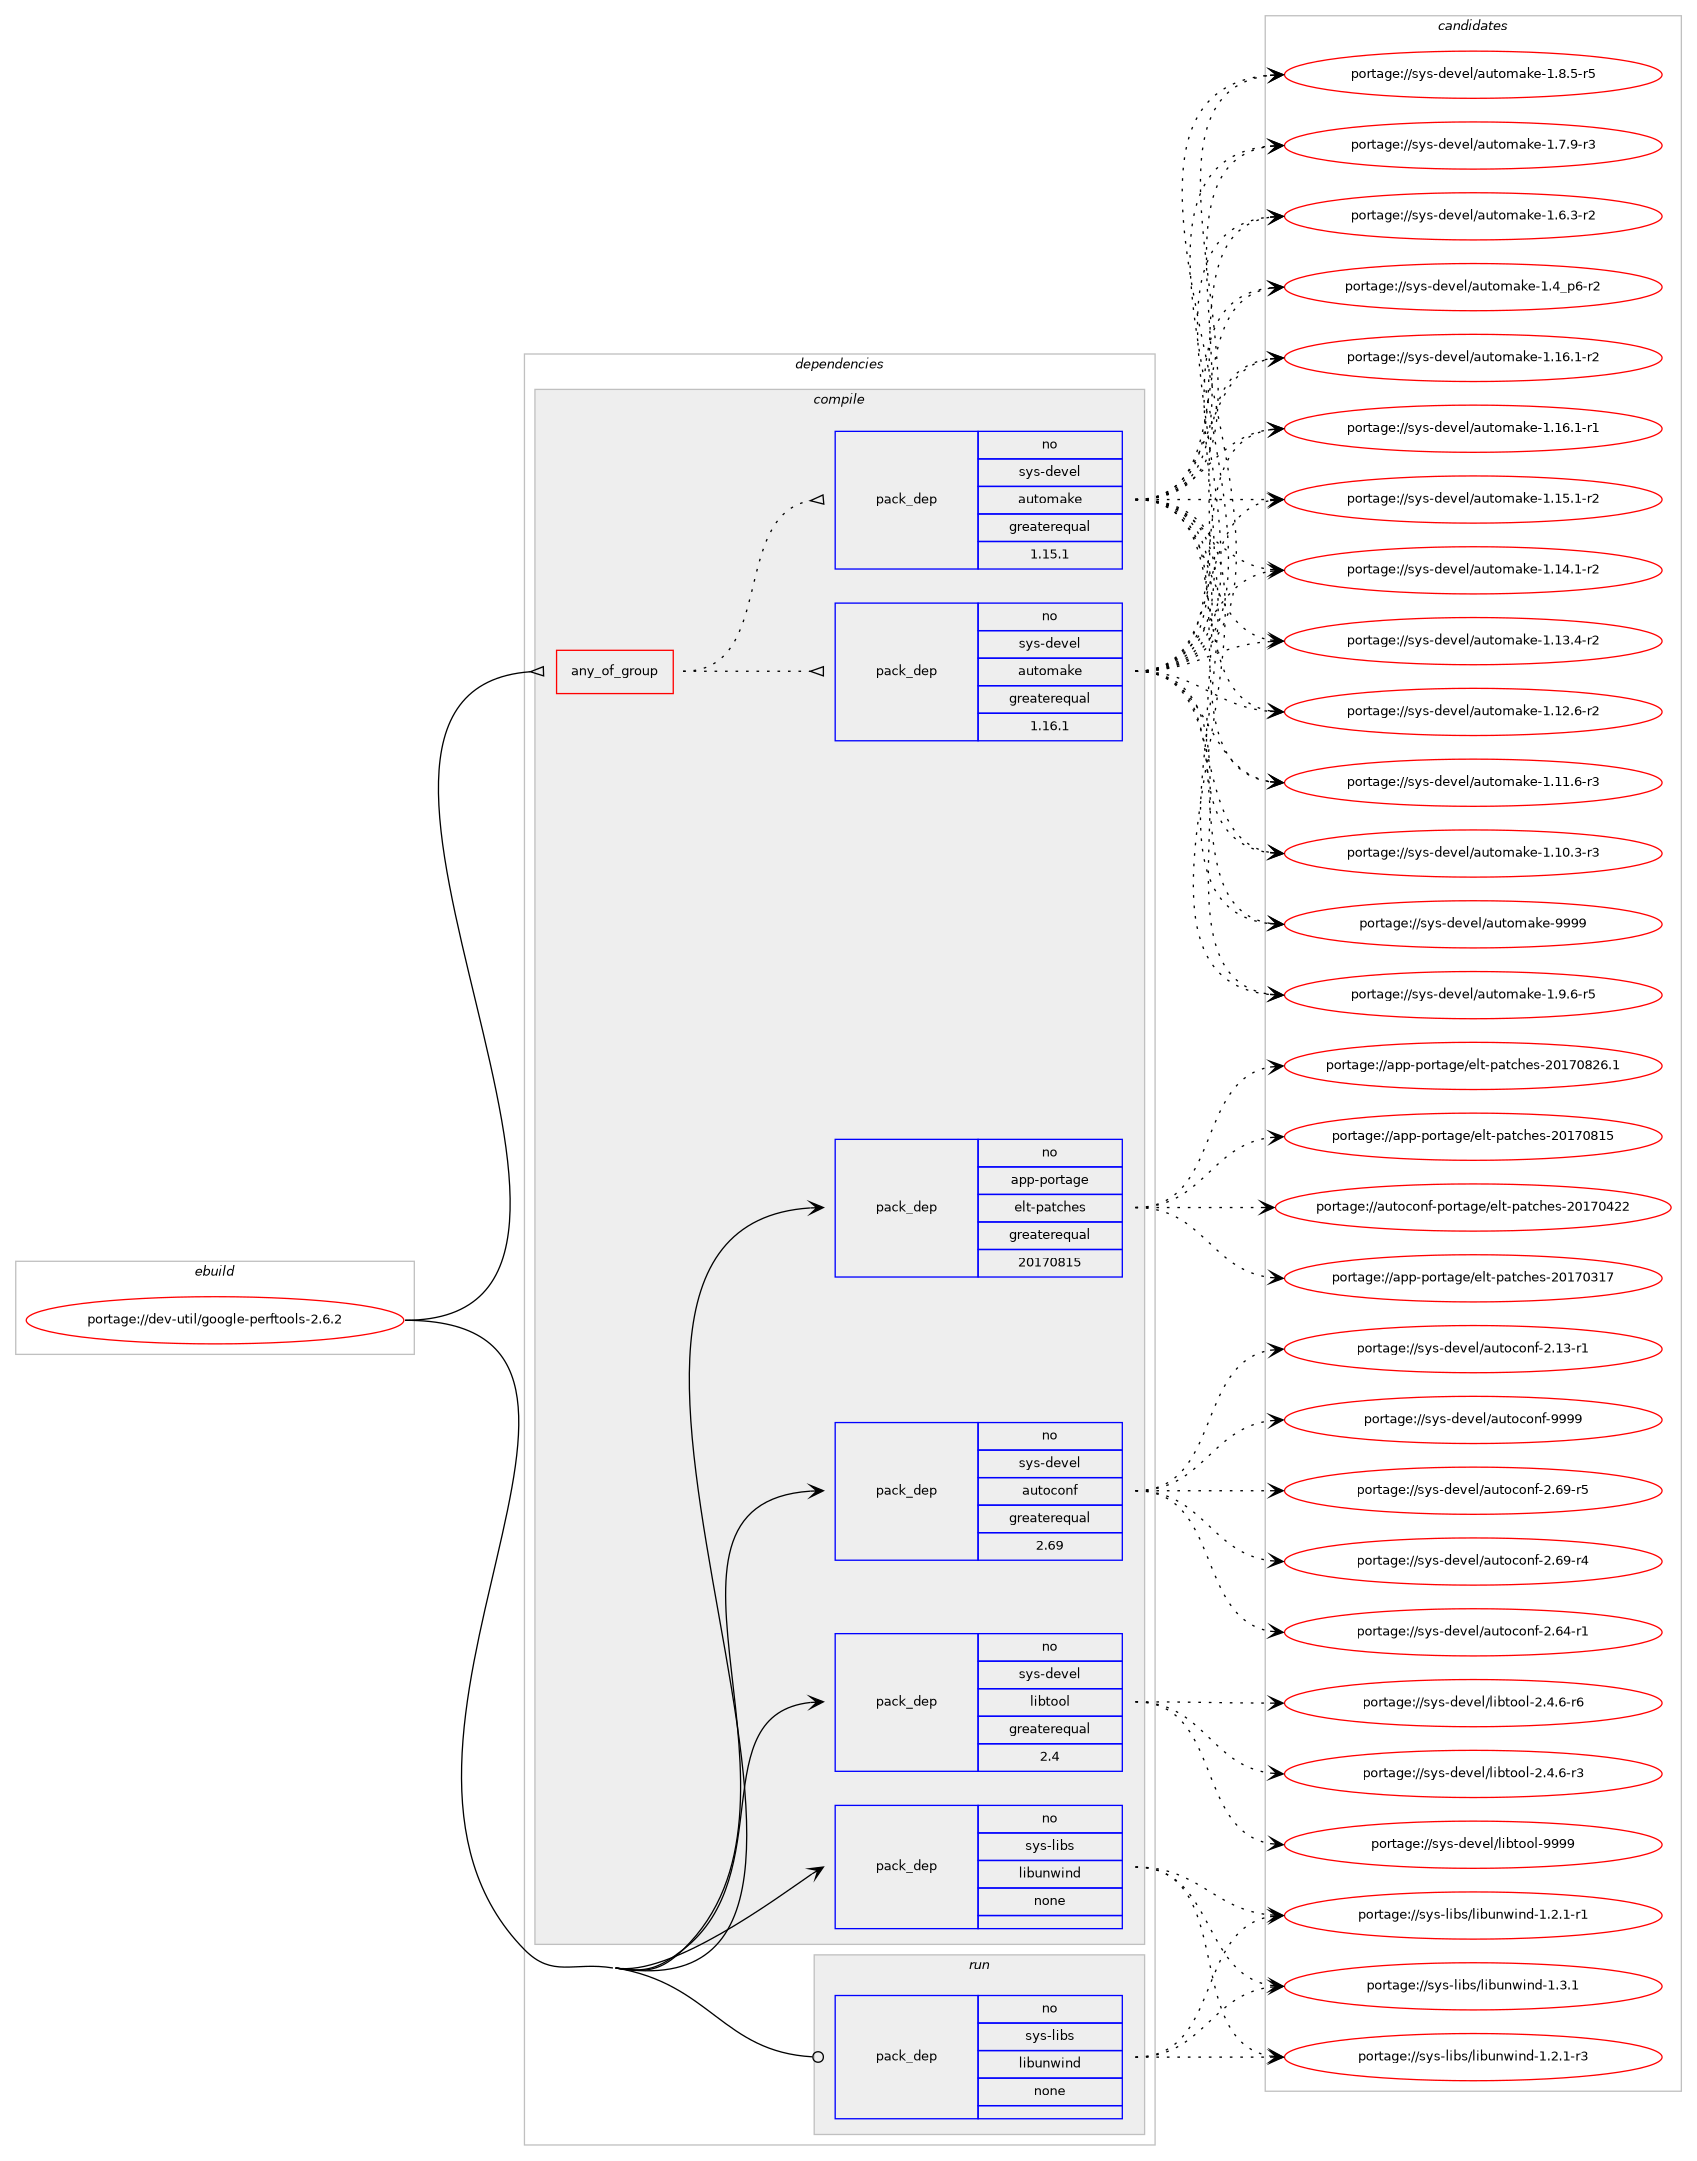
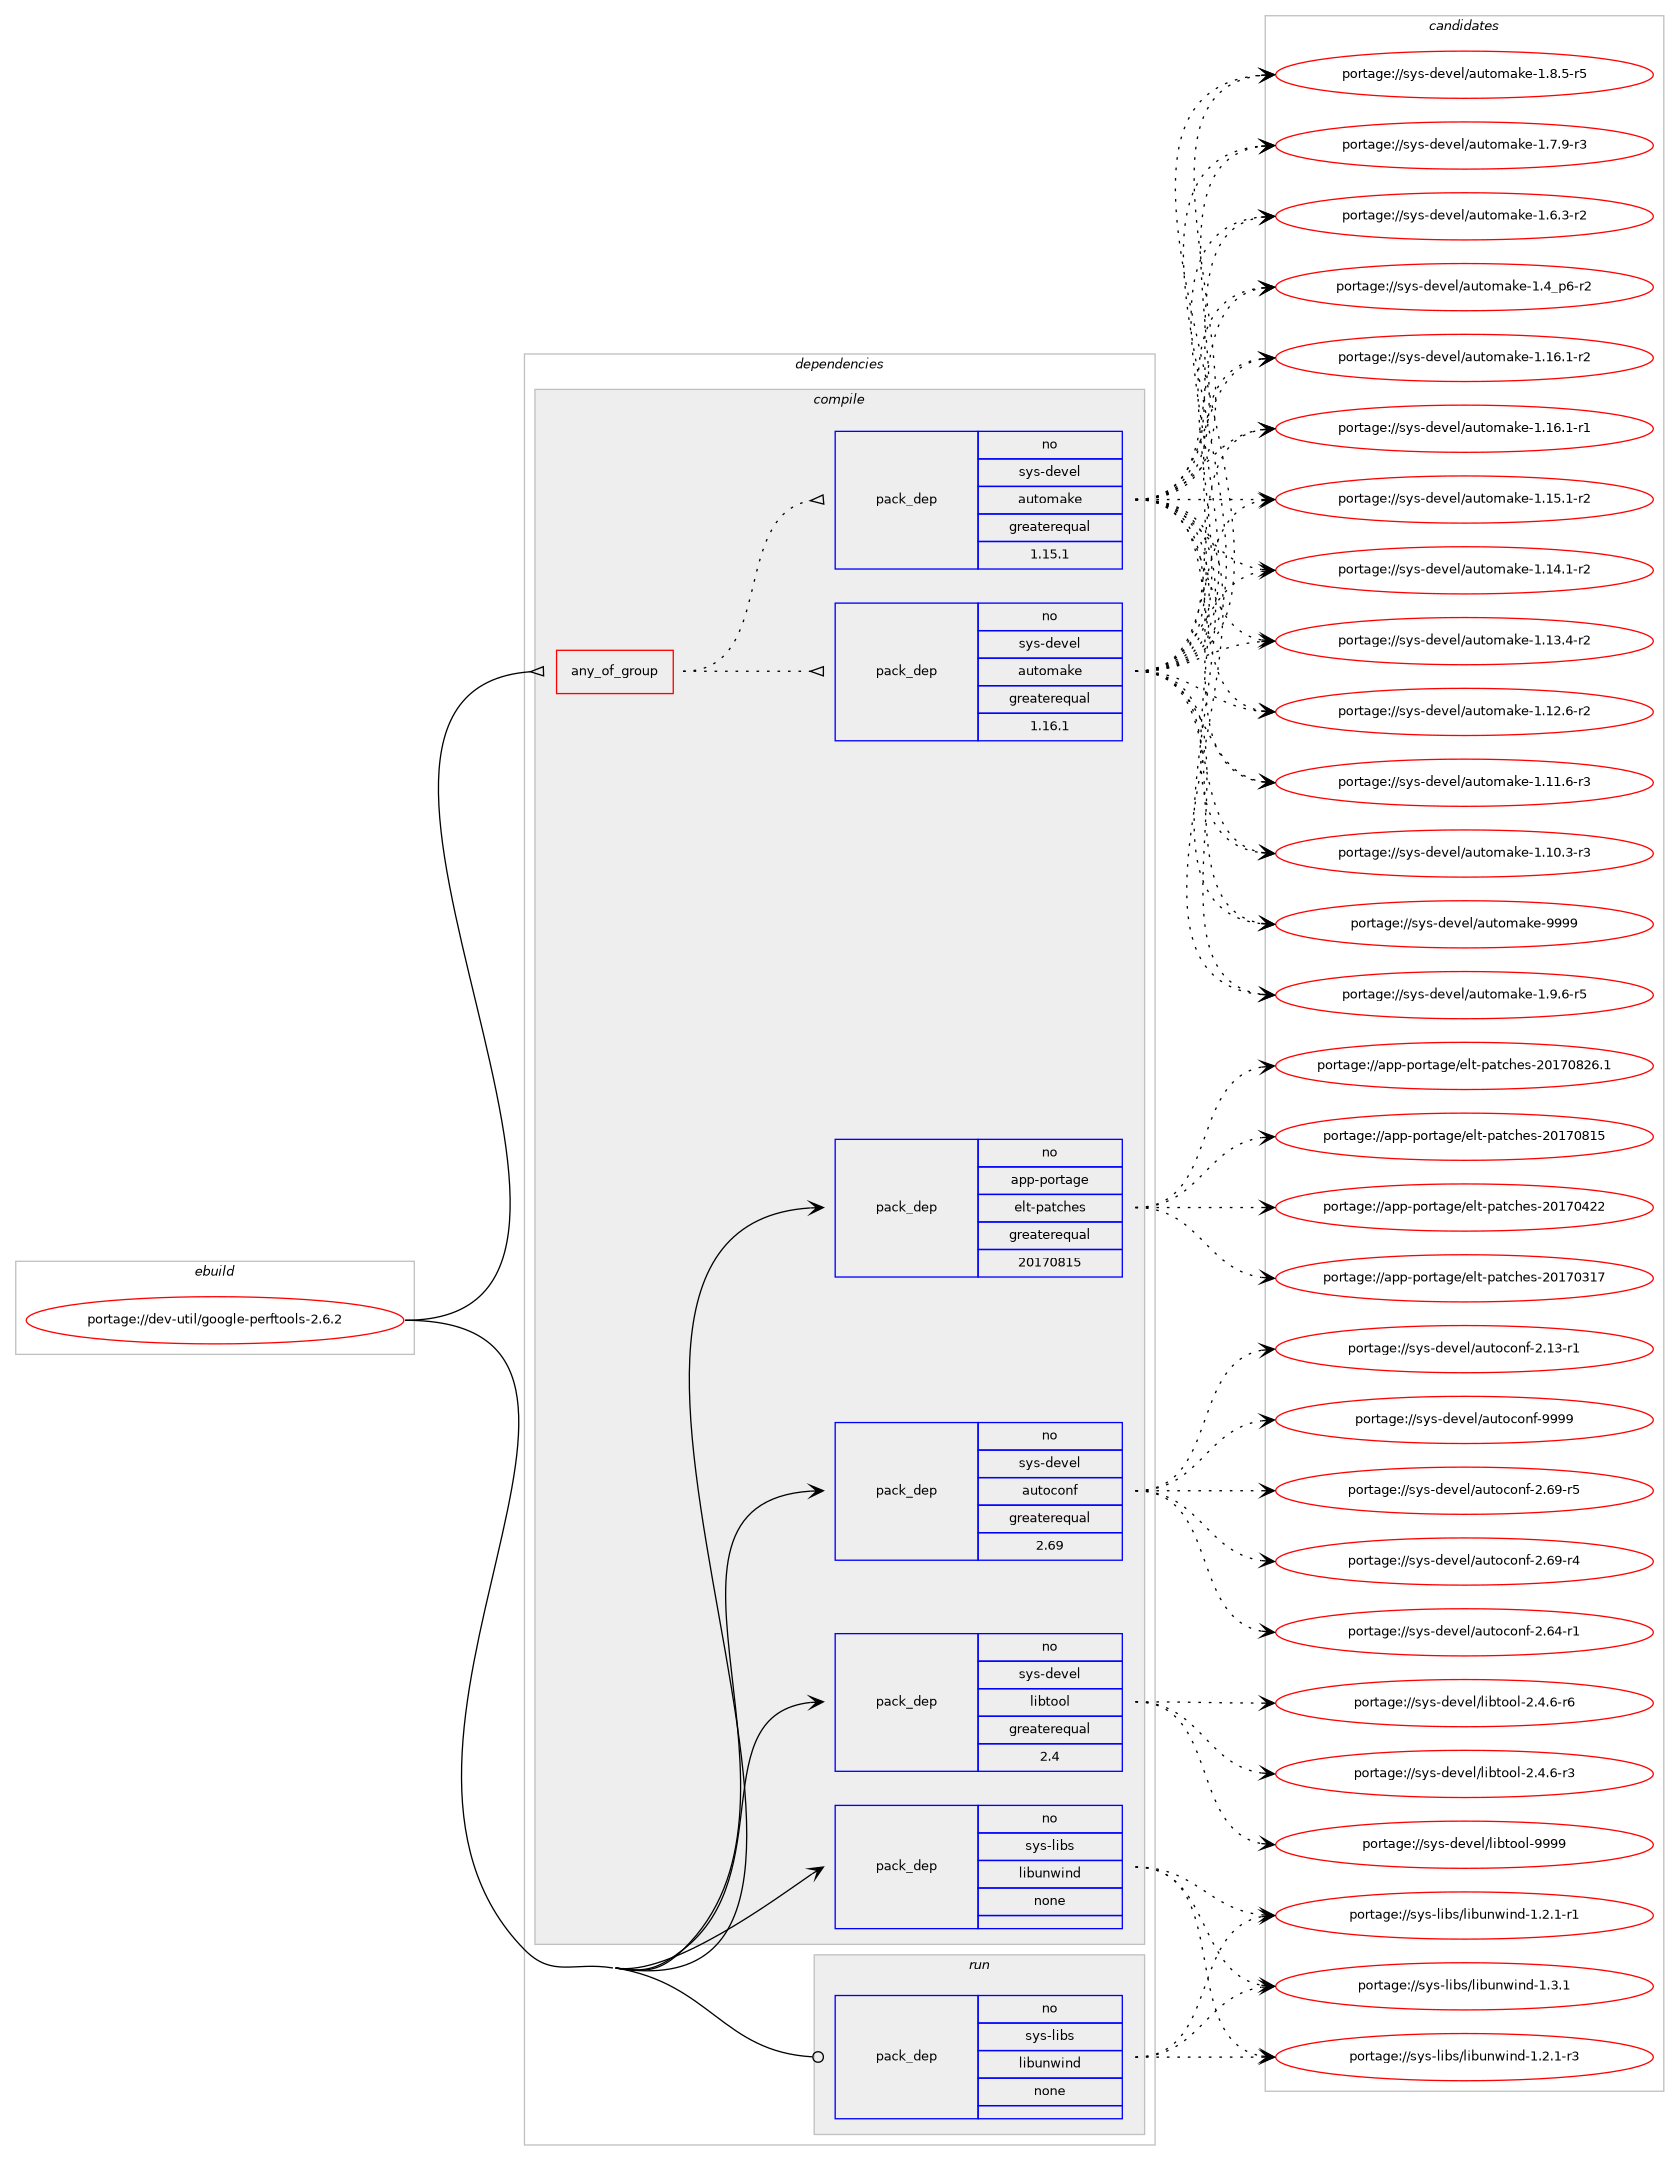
(1473, 1208) -> (1465, 1208)
